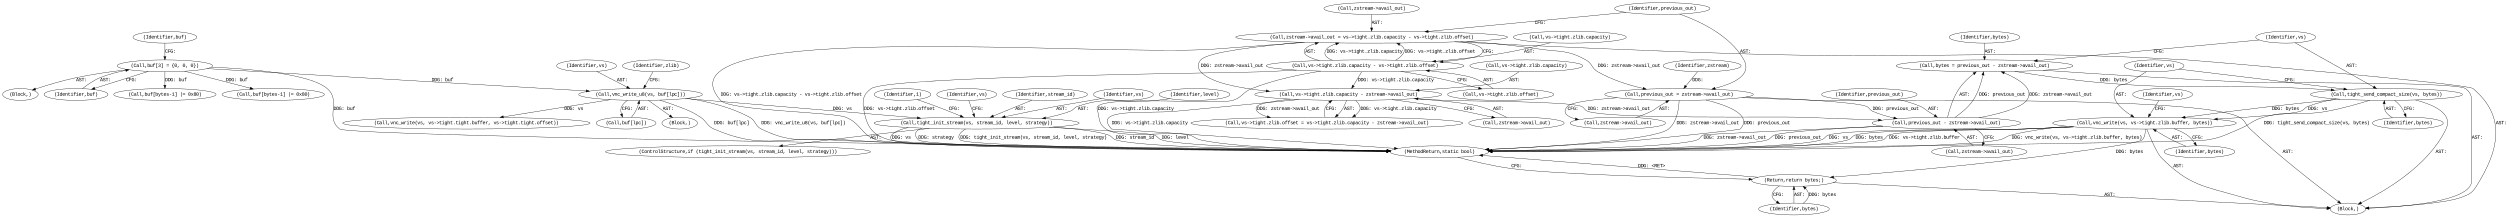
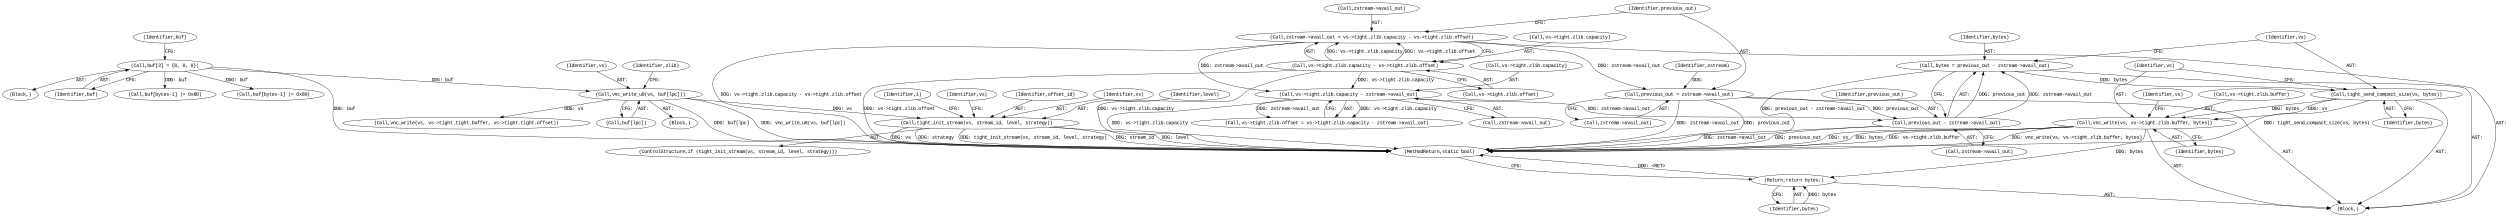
none -> (1933, 90)
(1045, 94) -> (1045, 94)
none -> (2251, 94)
none -> (1757, 134)
